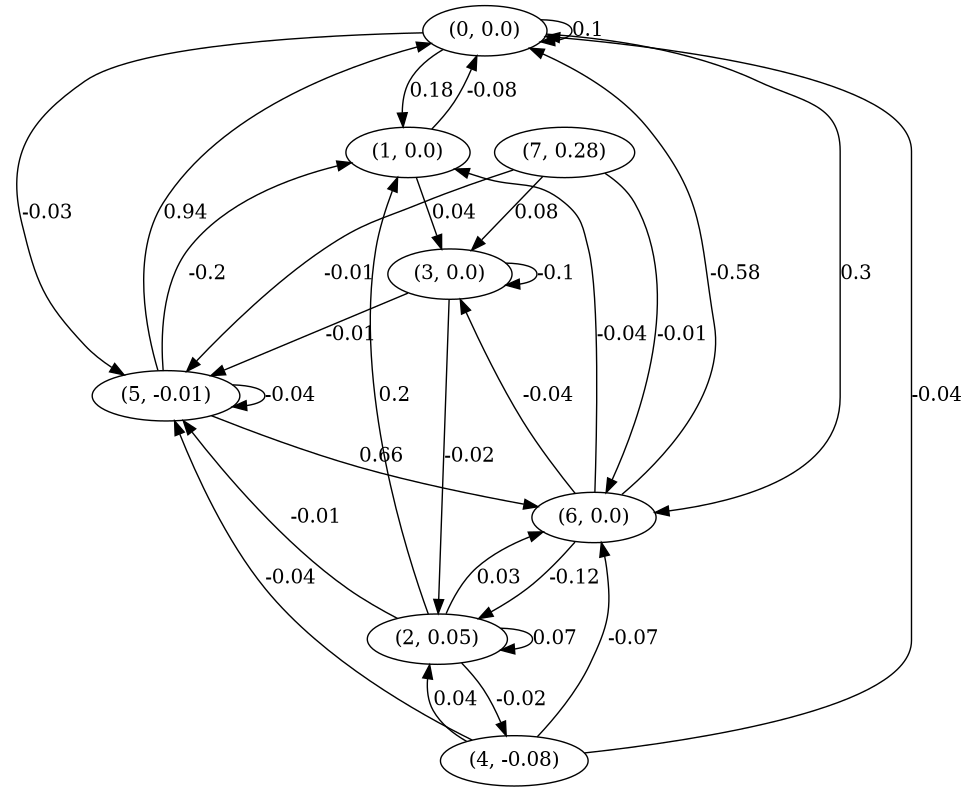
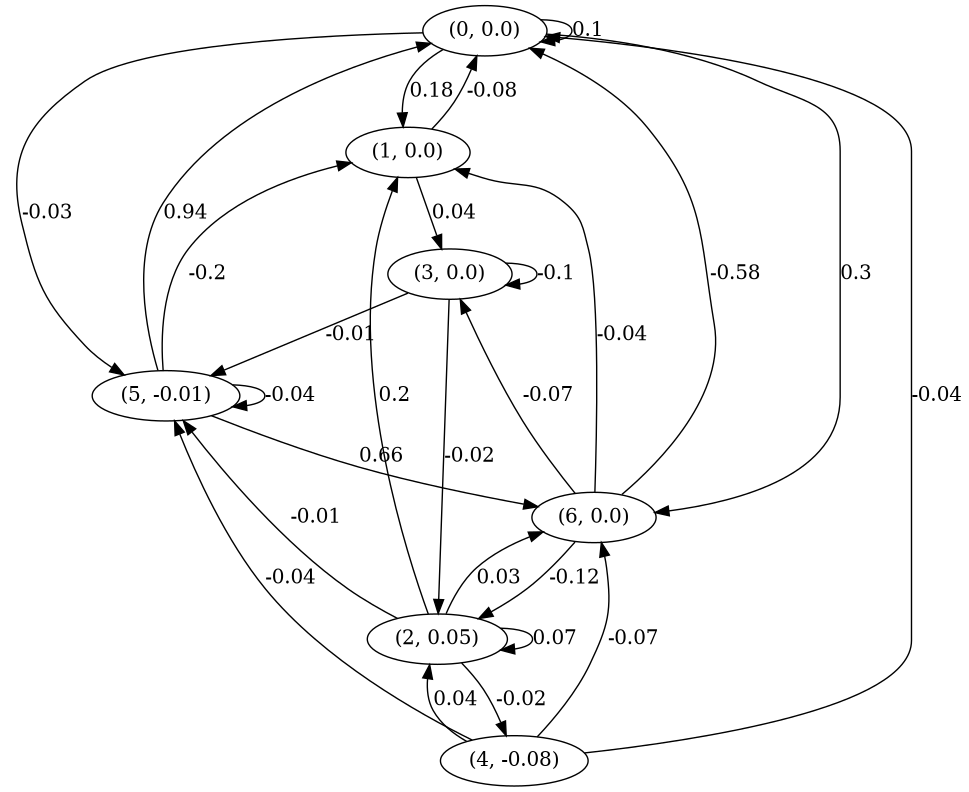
(565, 152) -> none
(549, 396) -> (549, 396)
